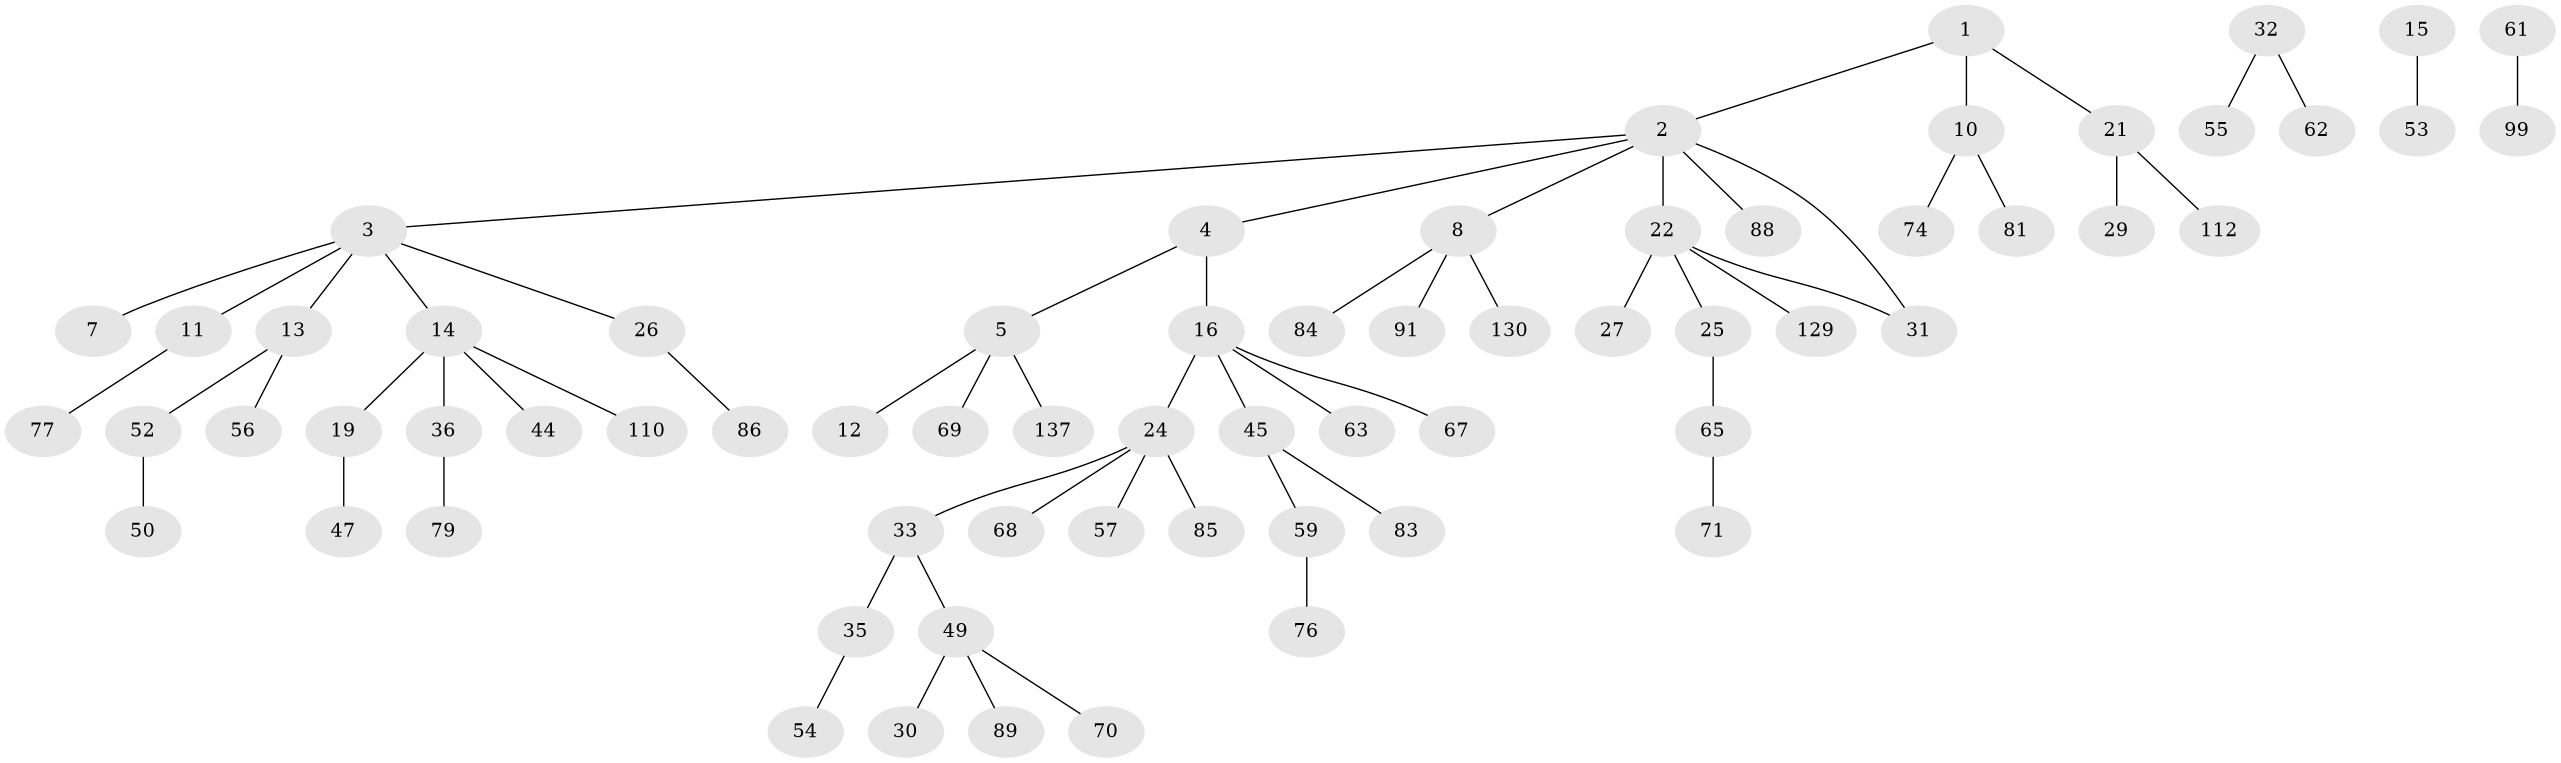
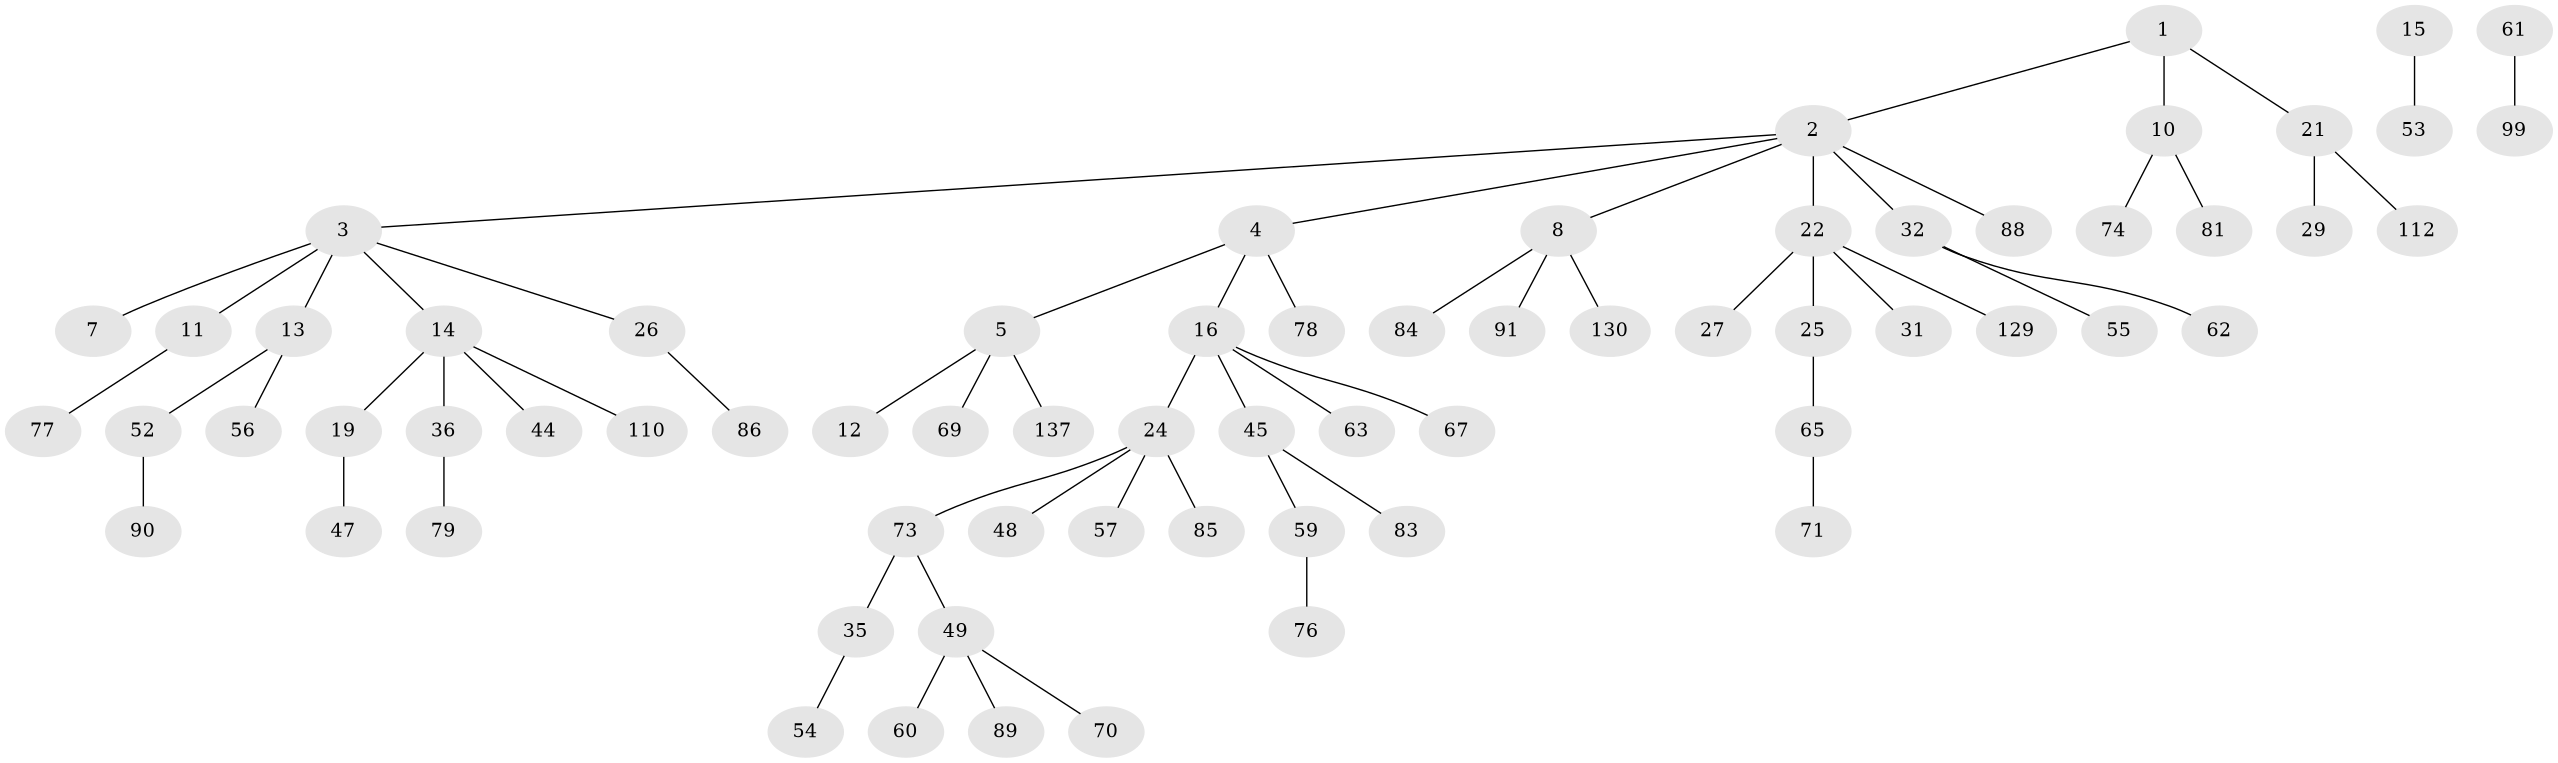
(1815, 207) -> (1863, 181)
none -> (1307, 331)
(143, 532) -> (143, 532)
(906, 532) -> (906, 532)
(1006, 532) -> (1006, 532)
(906, 732) -> (906, 732)
